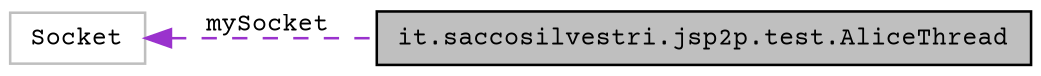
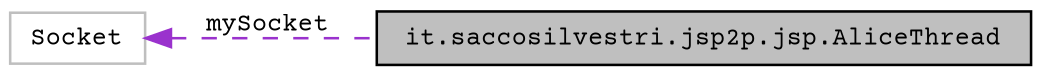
(704, 38) -> (704, 38)
